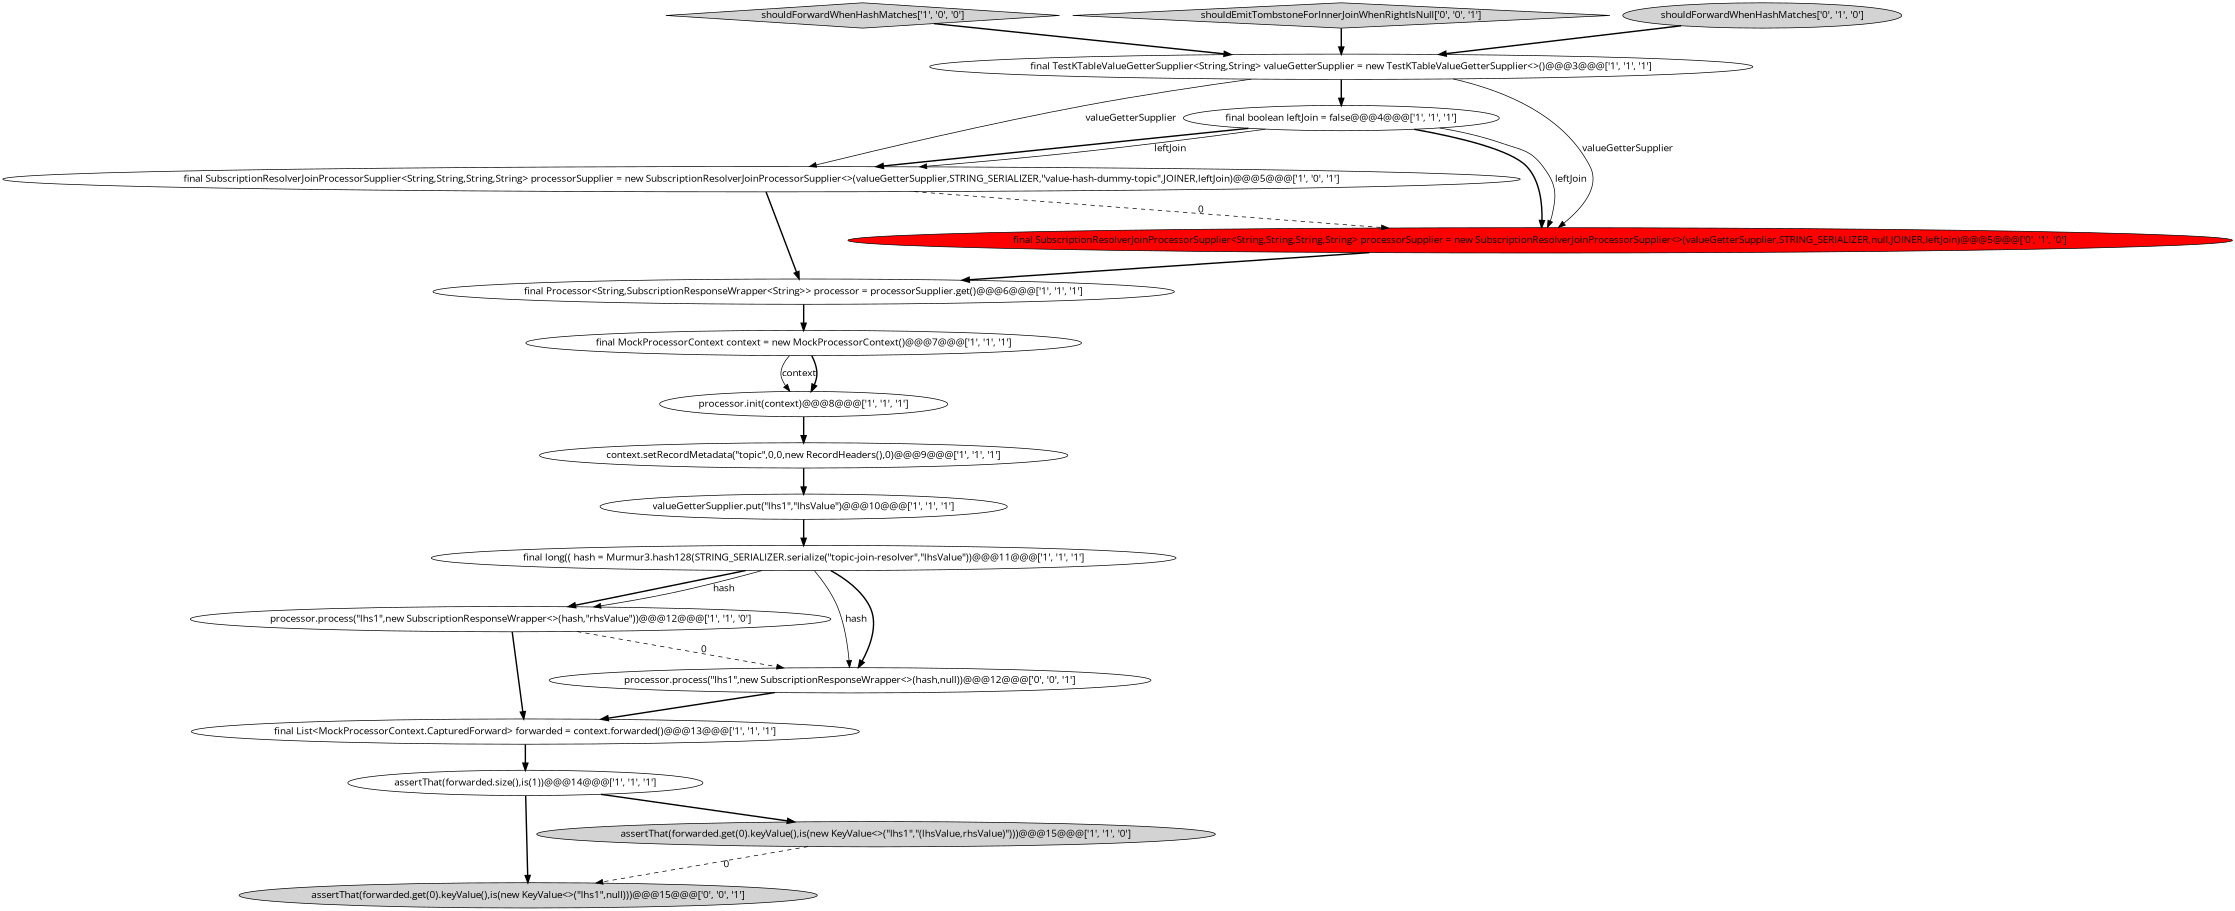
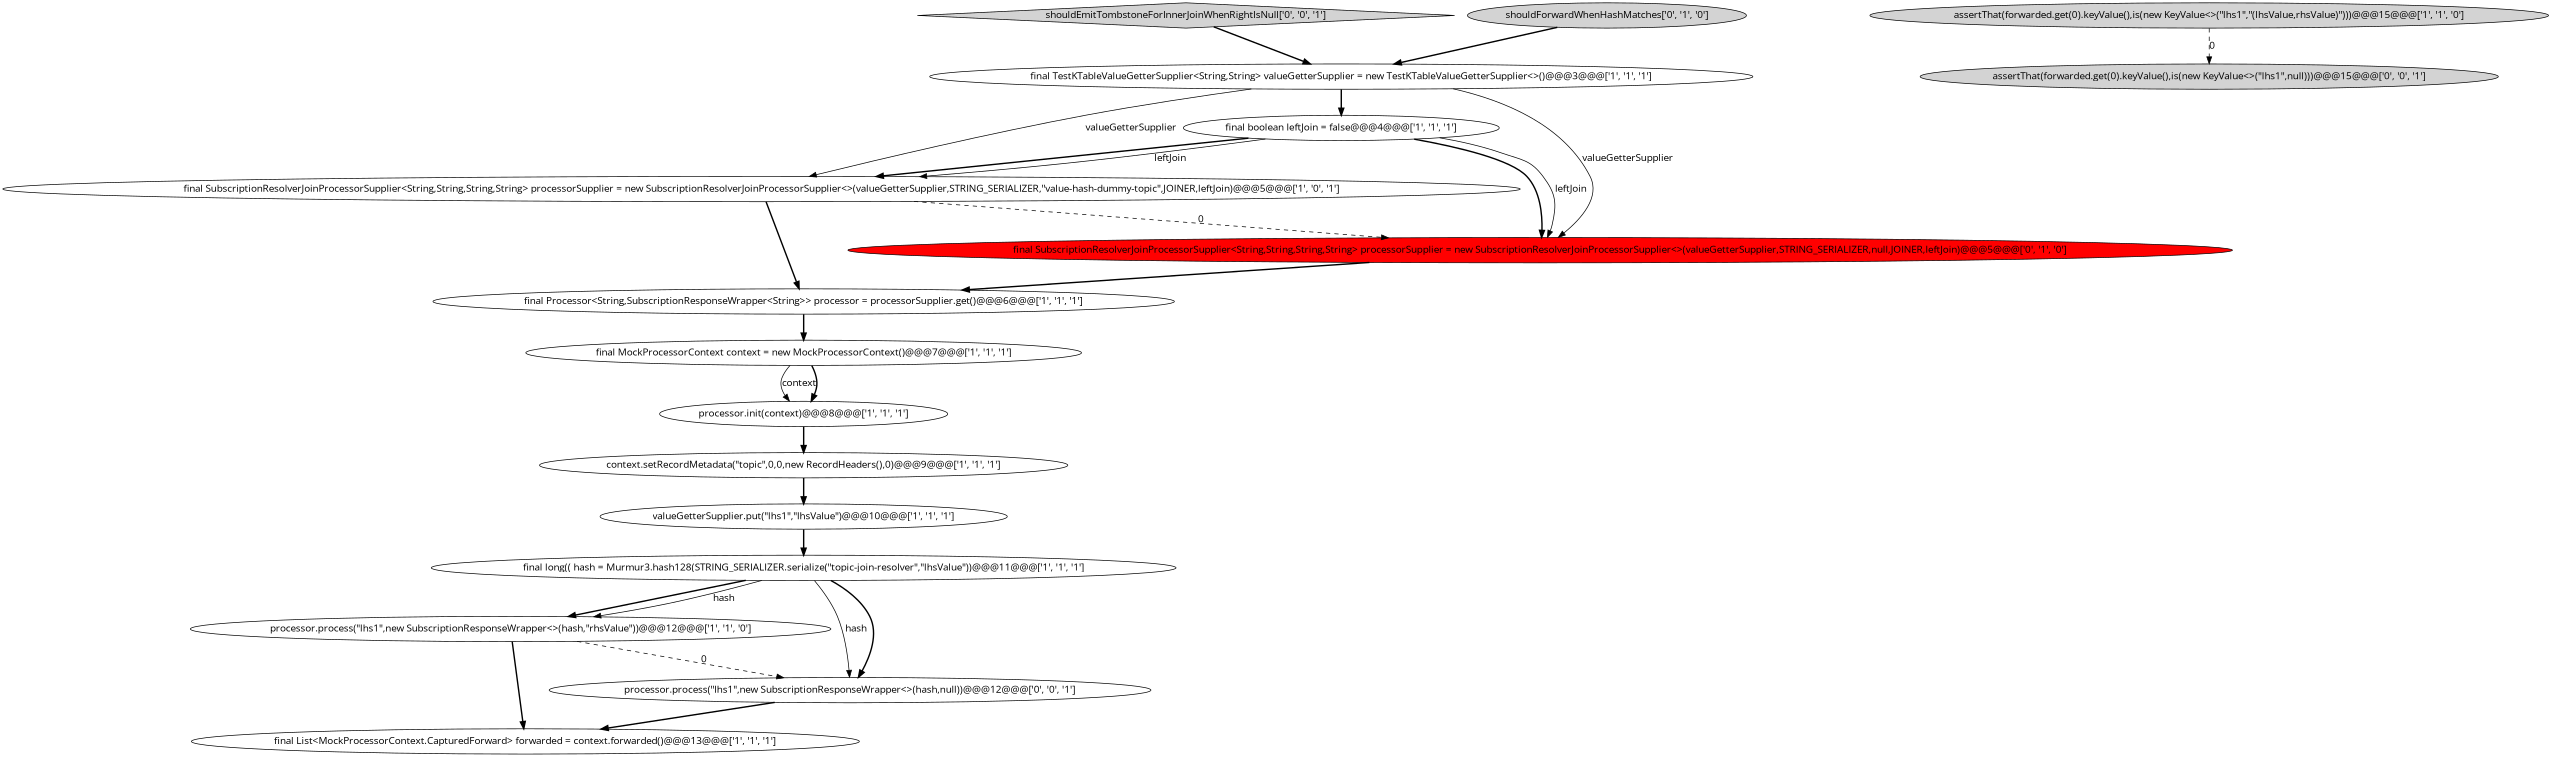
(863, 15) -> none
(525, 783) -> none
